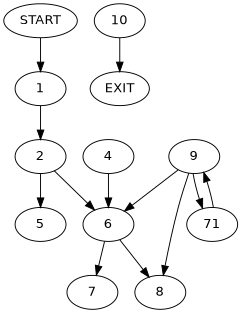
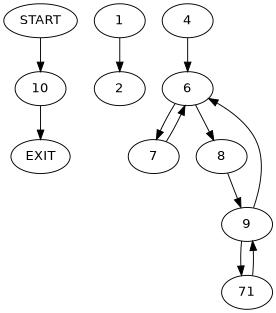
(41, 50) -> (41, 50)
(71, 187) -> (174, 128)
(175, 219) -> (233, 186)
(41, 224) -> none
